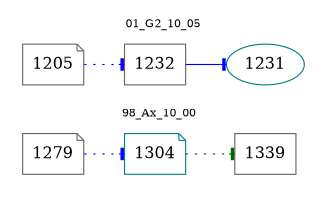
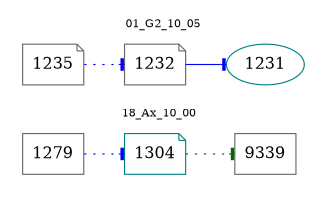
(53, 65) -> (53, 65)
(155, 65) -> (155, 65)
(159, 114) -> (159, 114)
(53, 154) -> (53, 154)
(265, 154) -> (265, 154)
